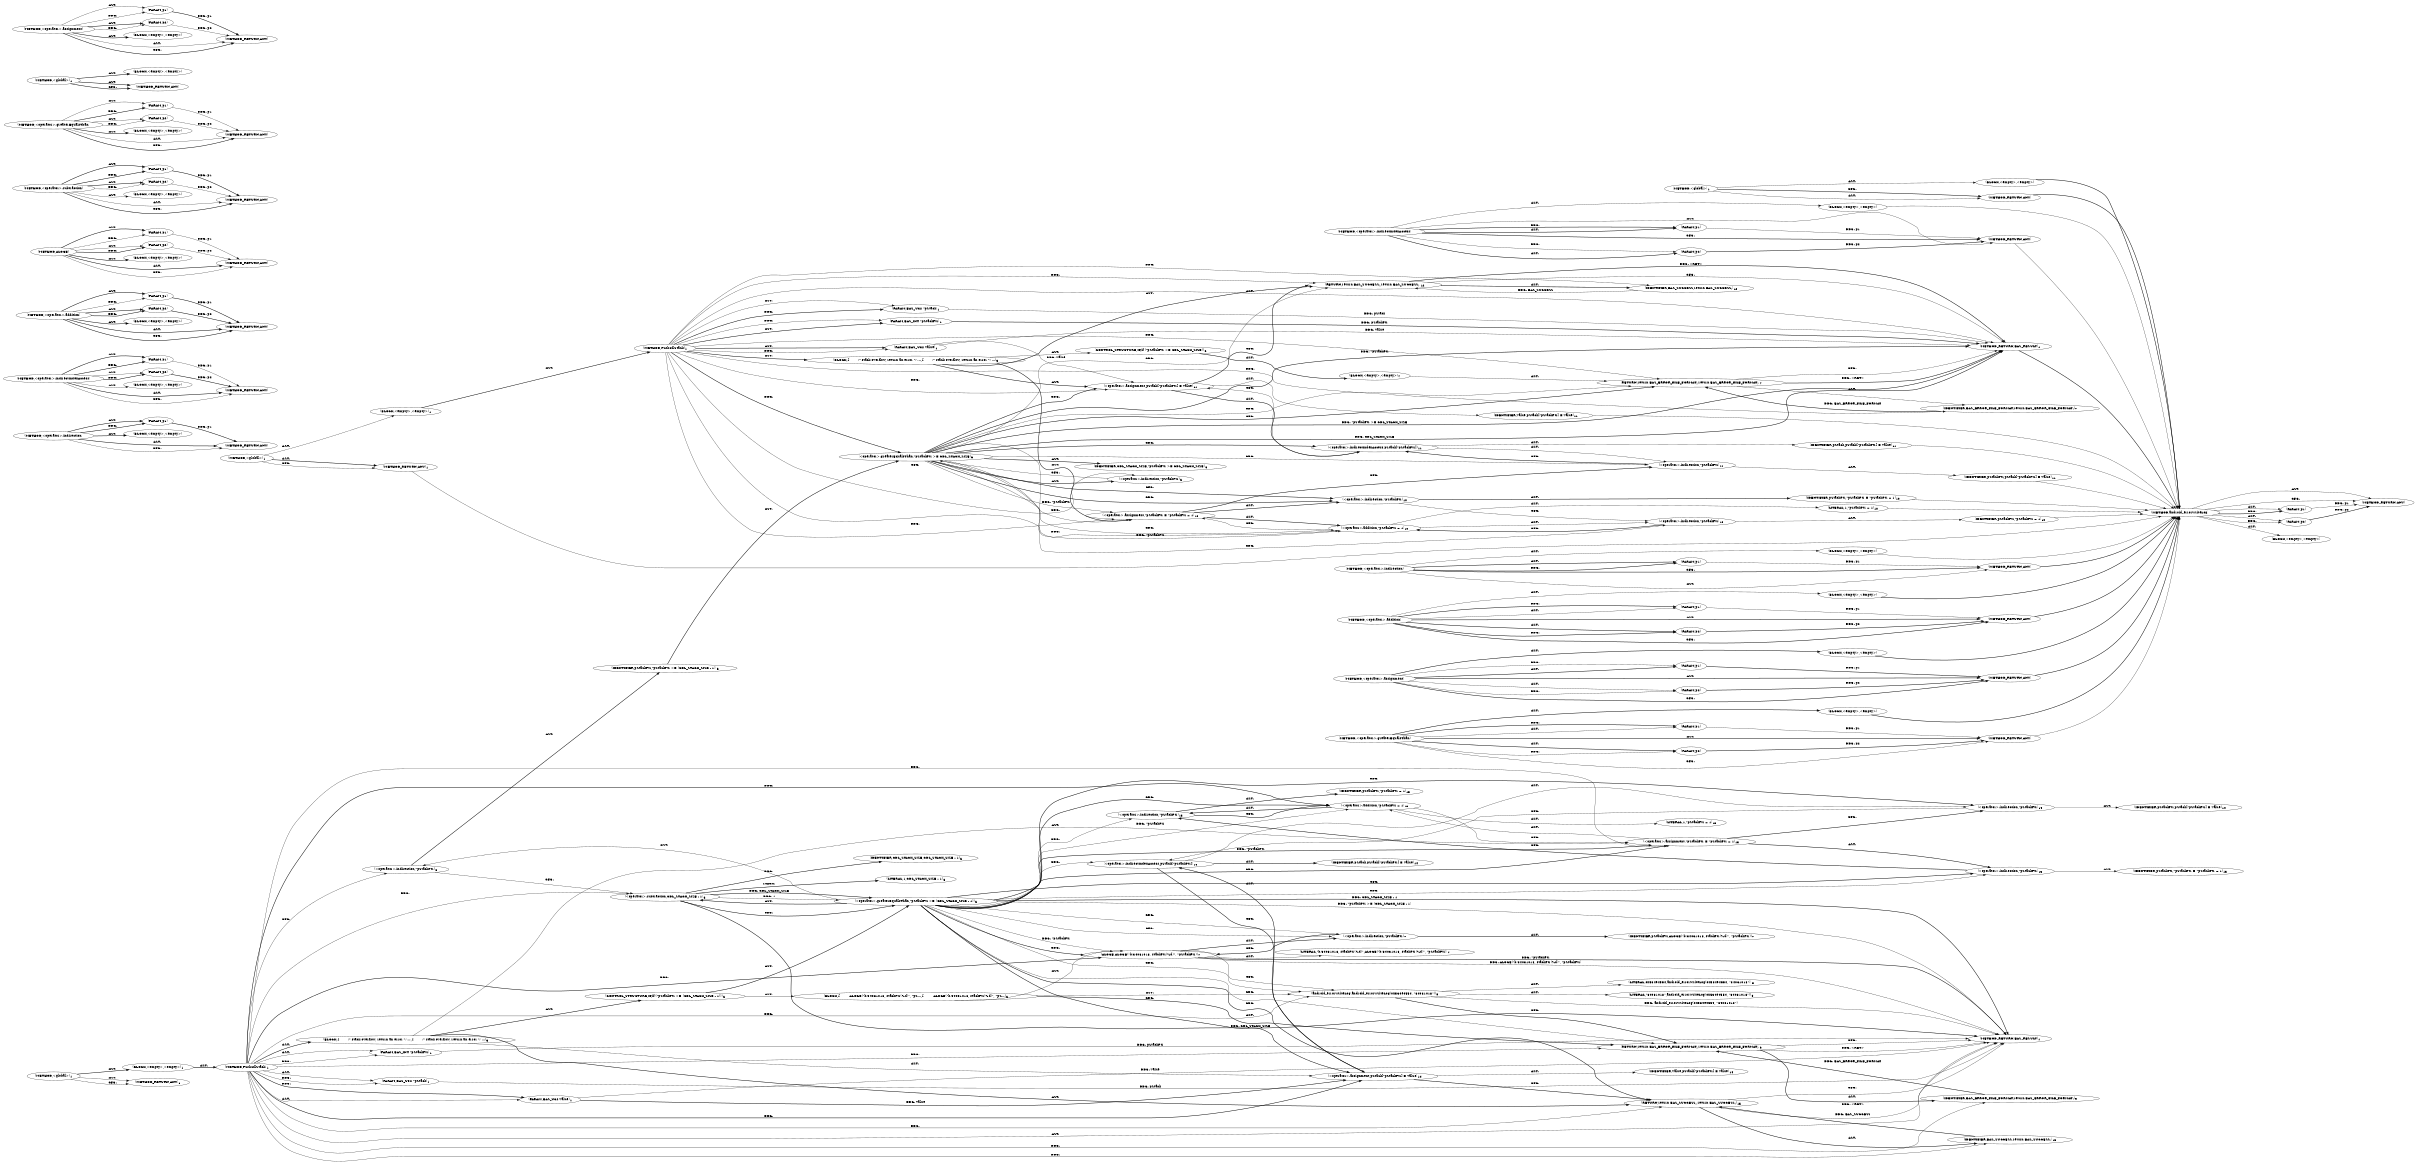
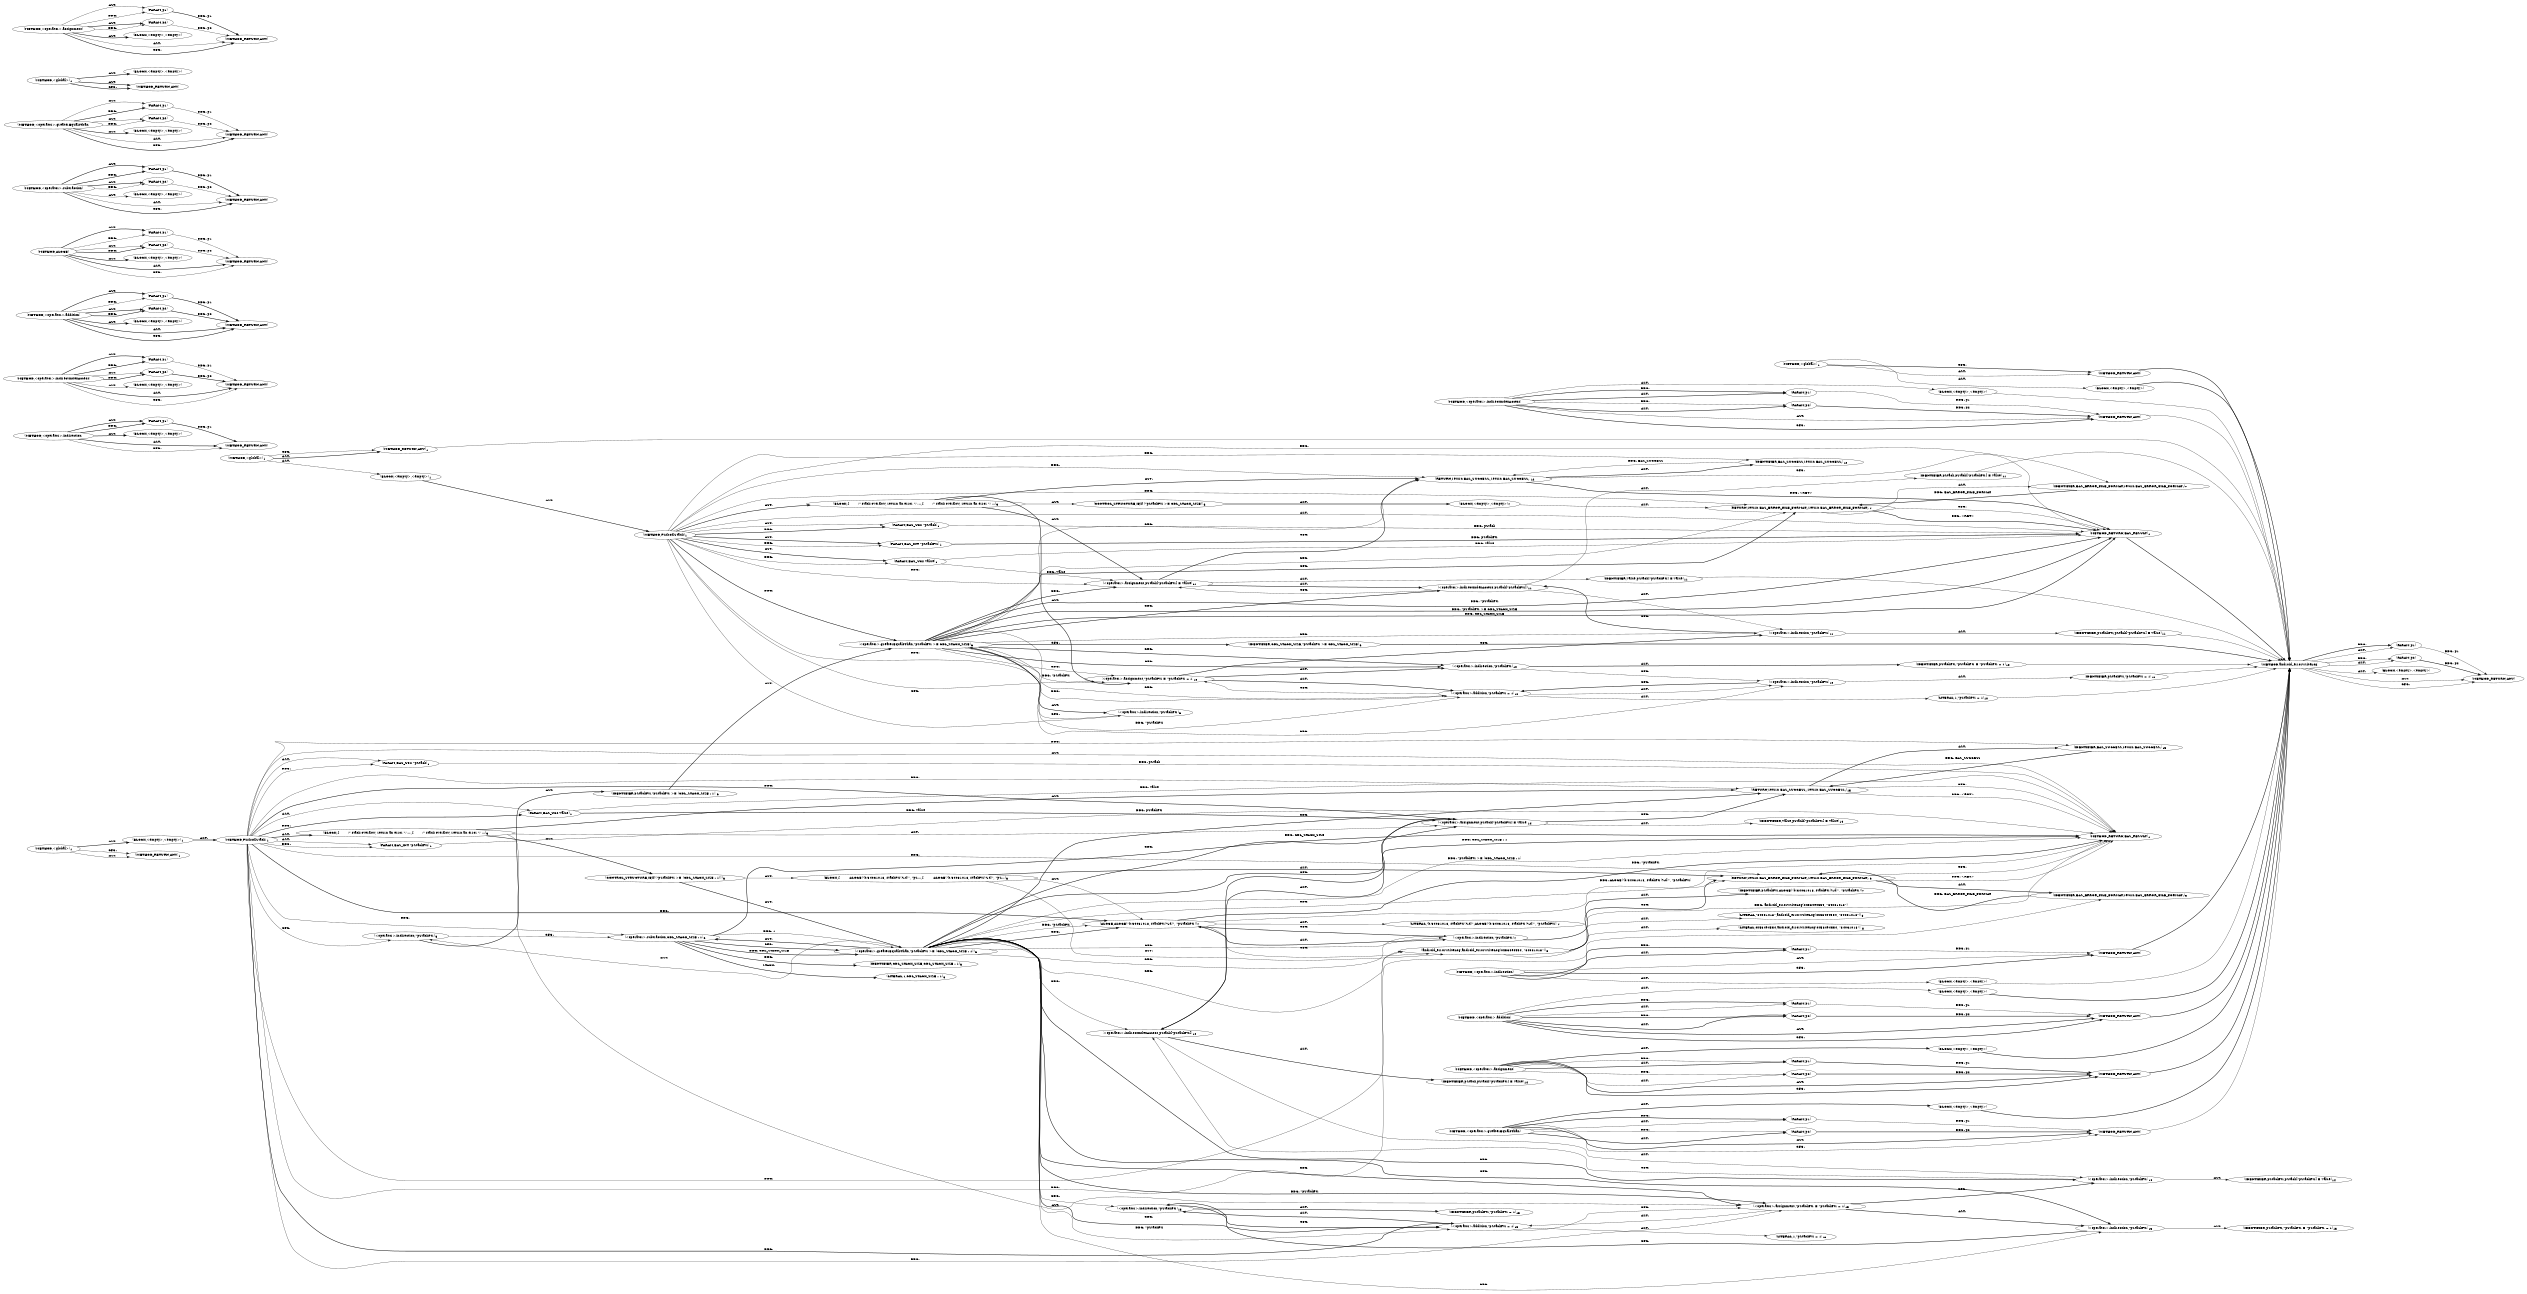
(1056, 459) -> (1056, 643)
none -> (1825, 644)
